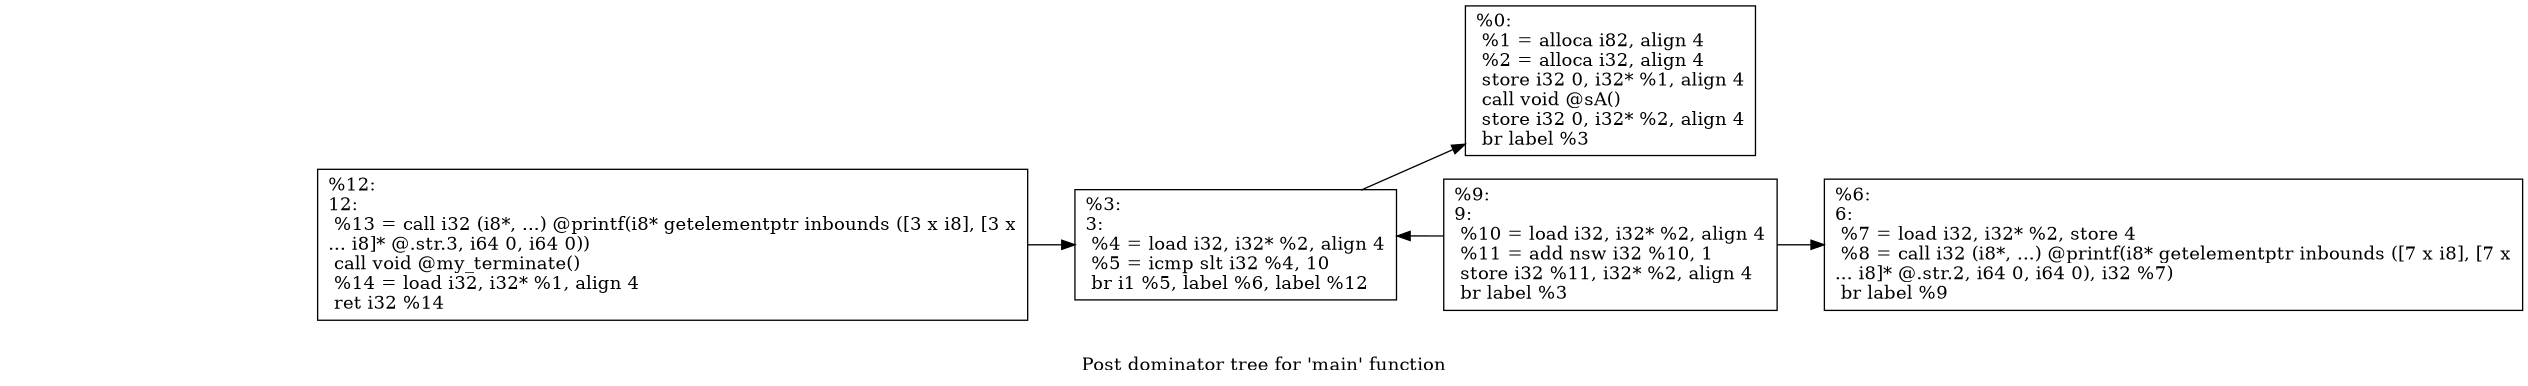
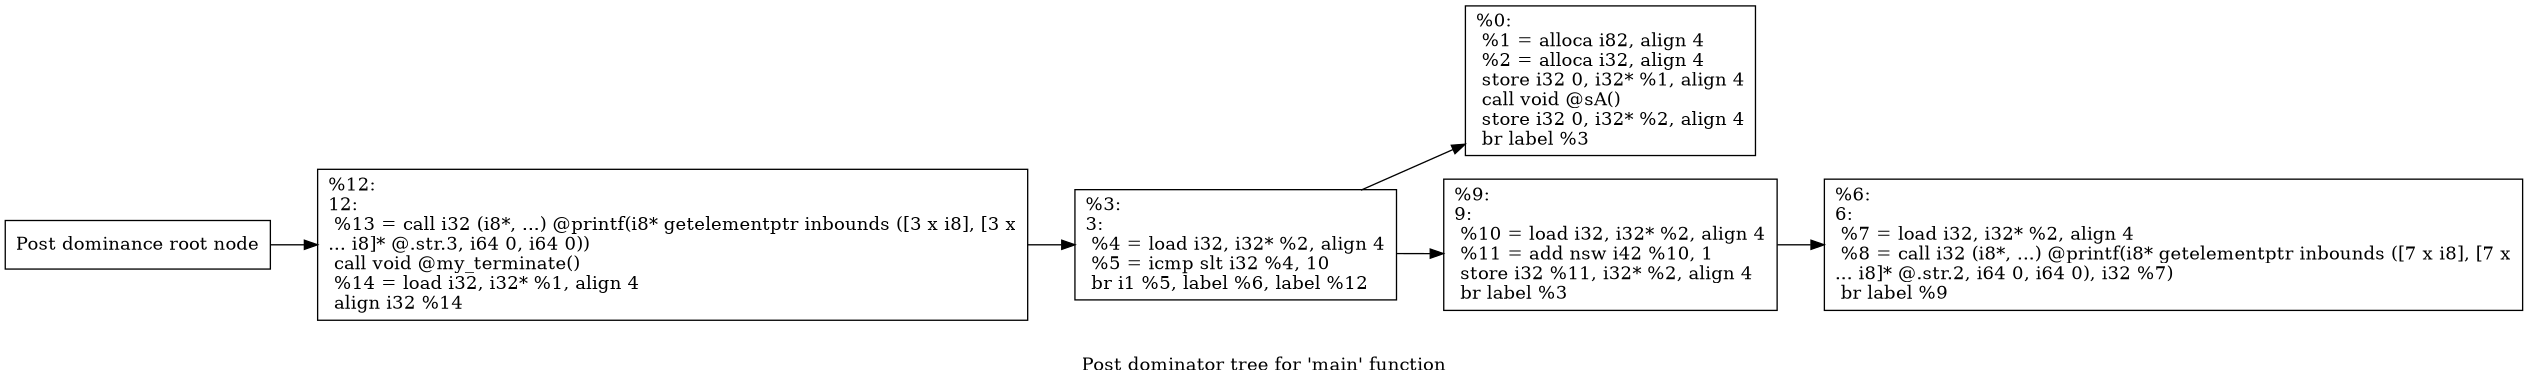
(1986, 234) -> (1985, 234)
(1427, 236) -> (1413, 254)
none -> (138, 245)
(1584, 254) -> (1584, 254)
(387, 303) -> (396, 303)
